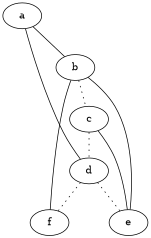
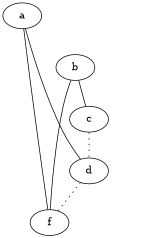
(49, 42) -> (35, 119)
(82, 93) -> (82, 93)
(129, 223) -> none
